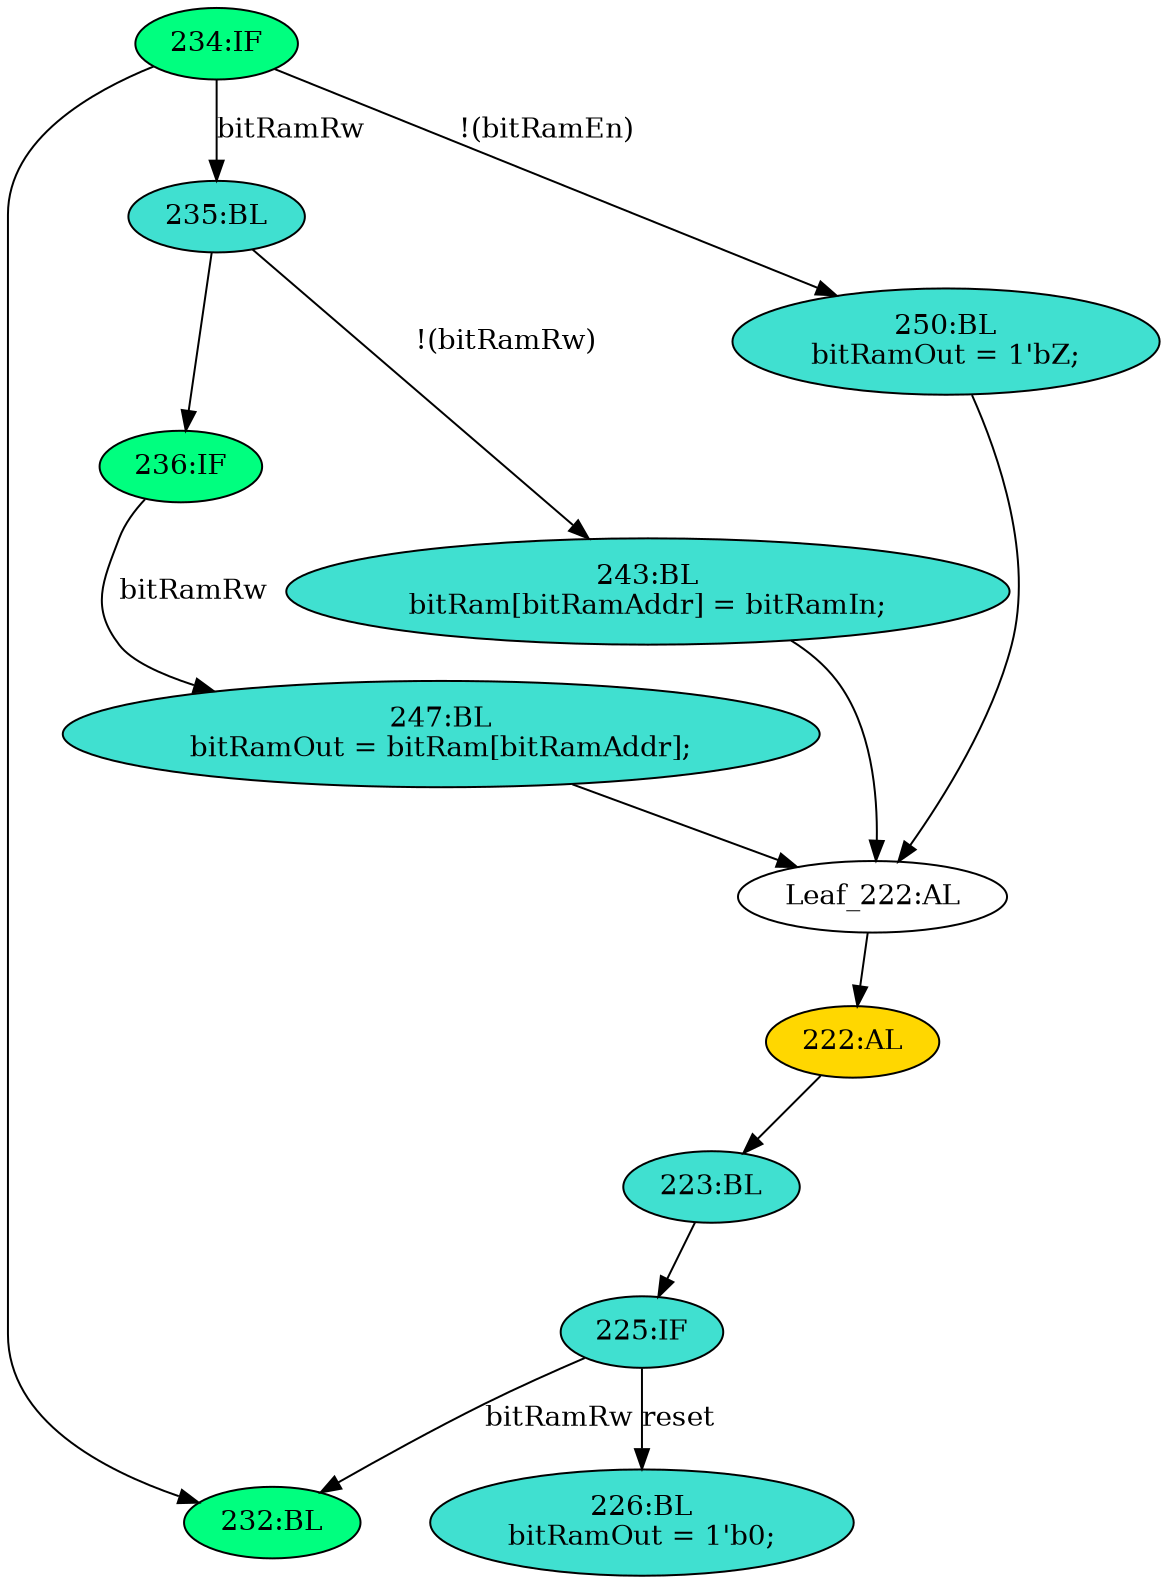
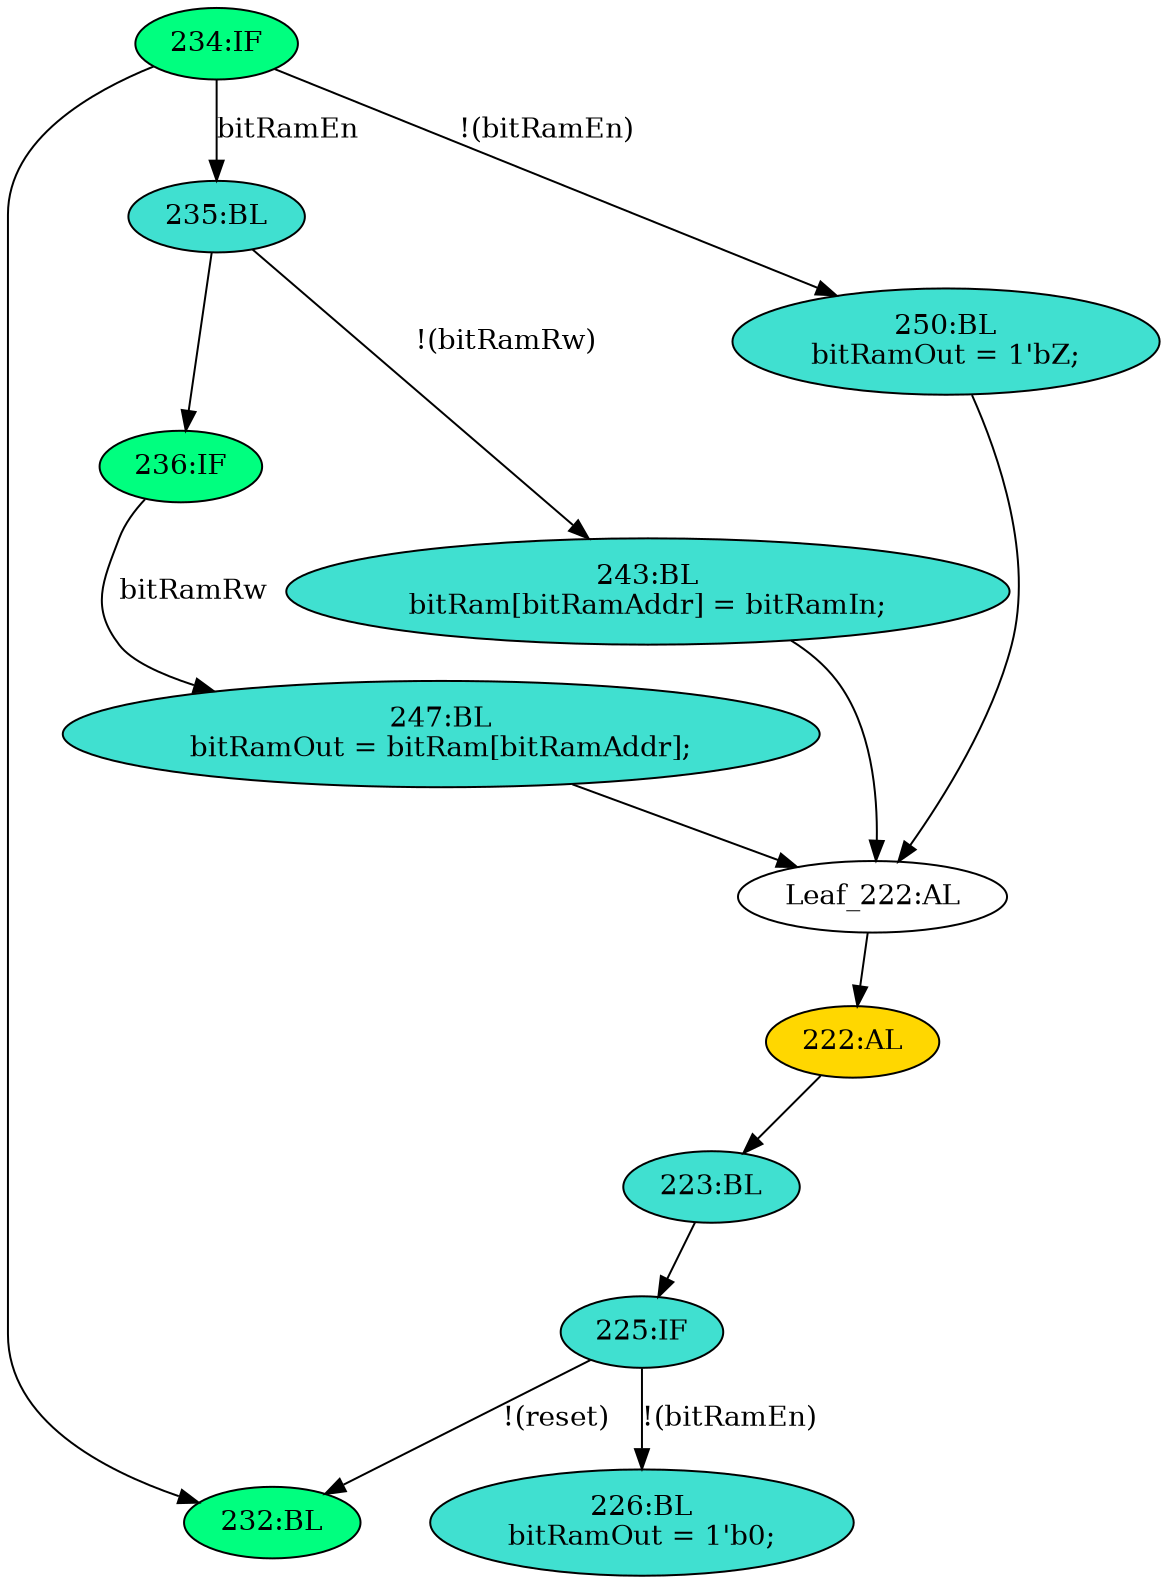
(291, 130) -> (288, 130)
(559, 1419) -> (556, 1419)
(679, 1419) -> (729, 1419)
